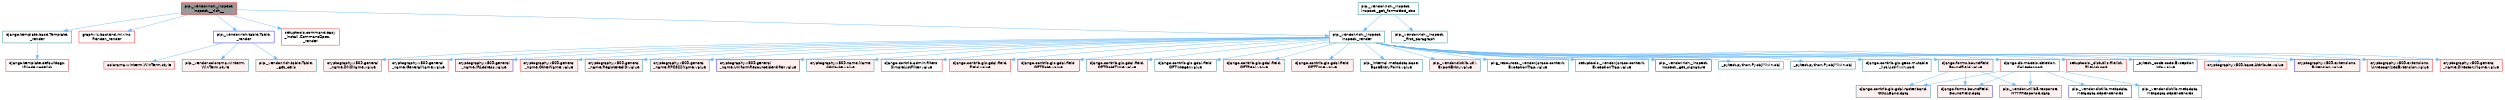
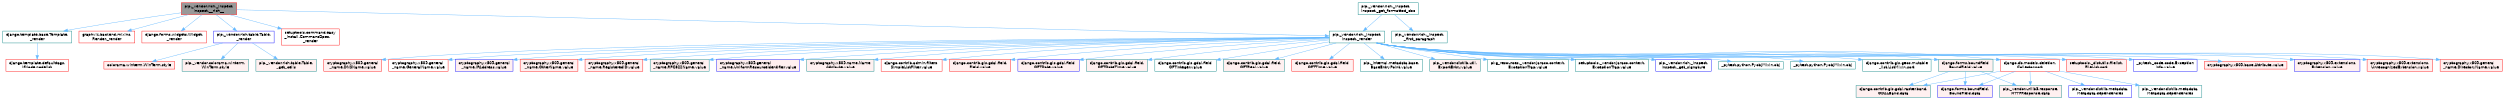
none -> (174, 37)
(614, 65) -> (614, 65)
